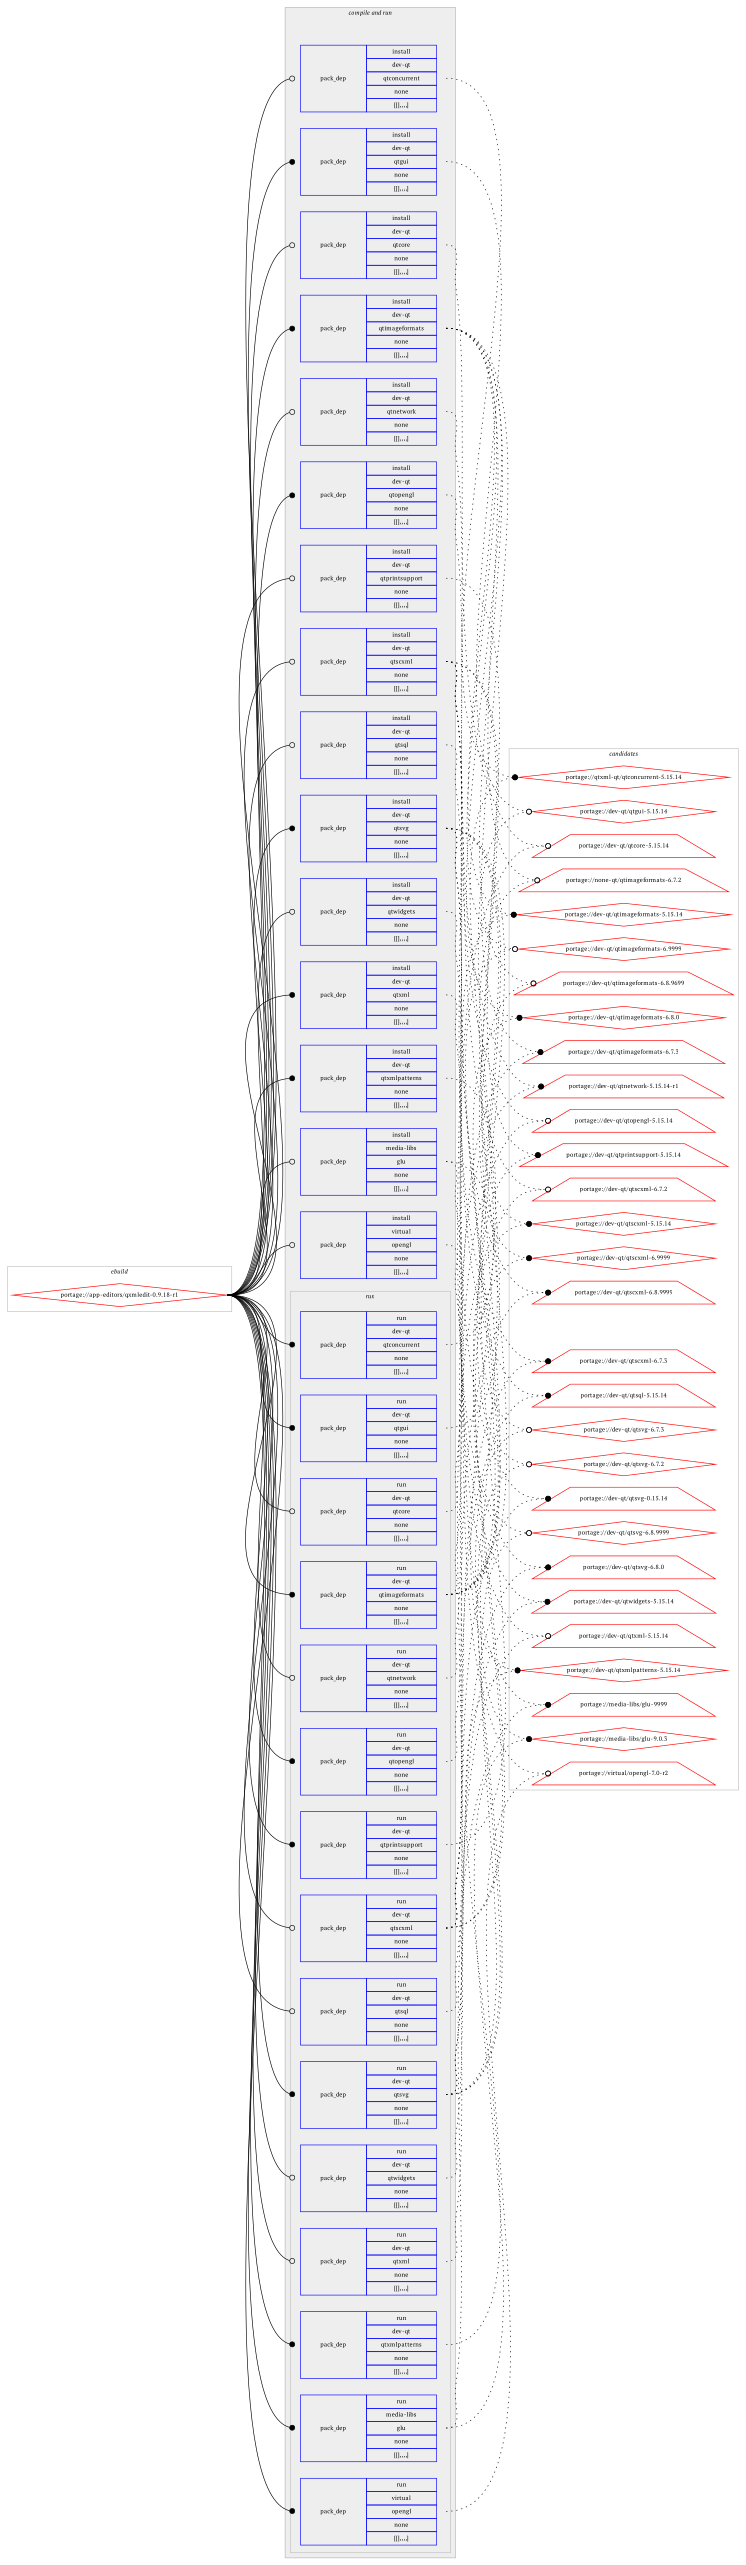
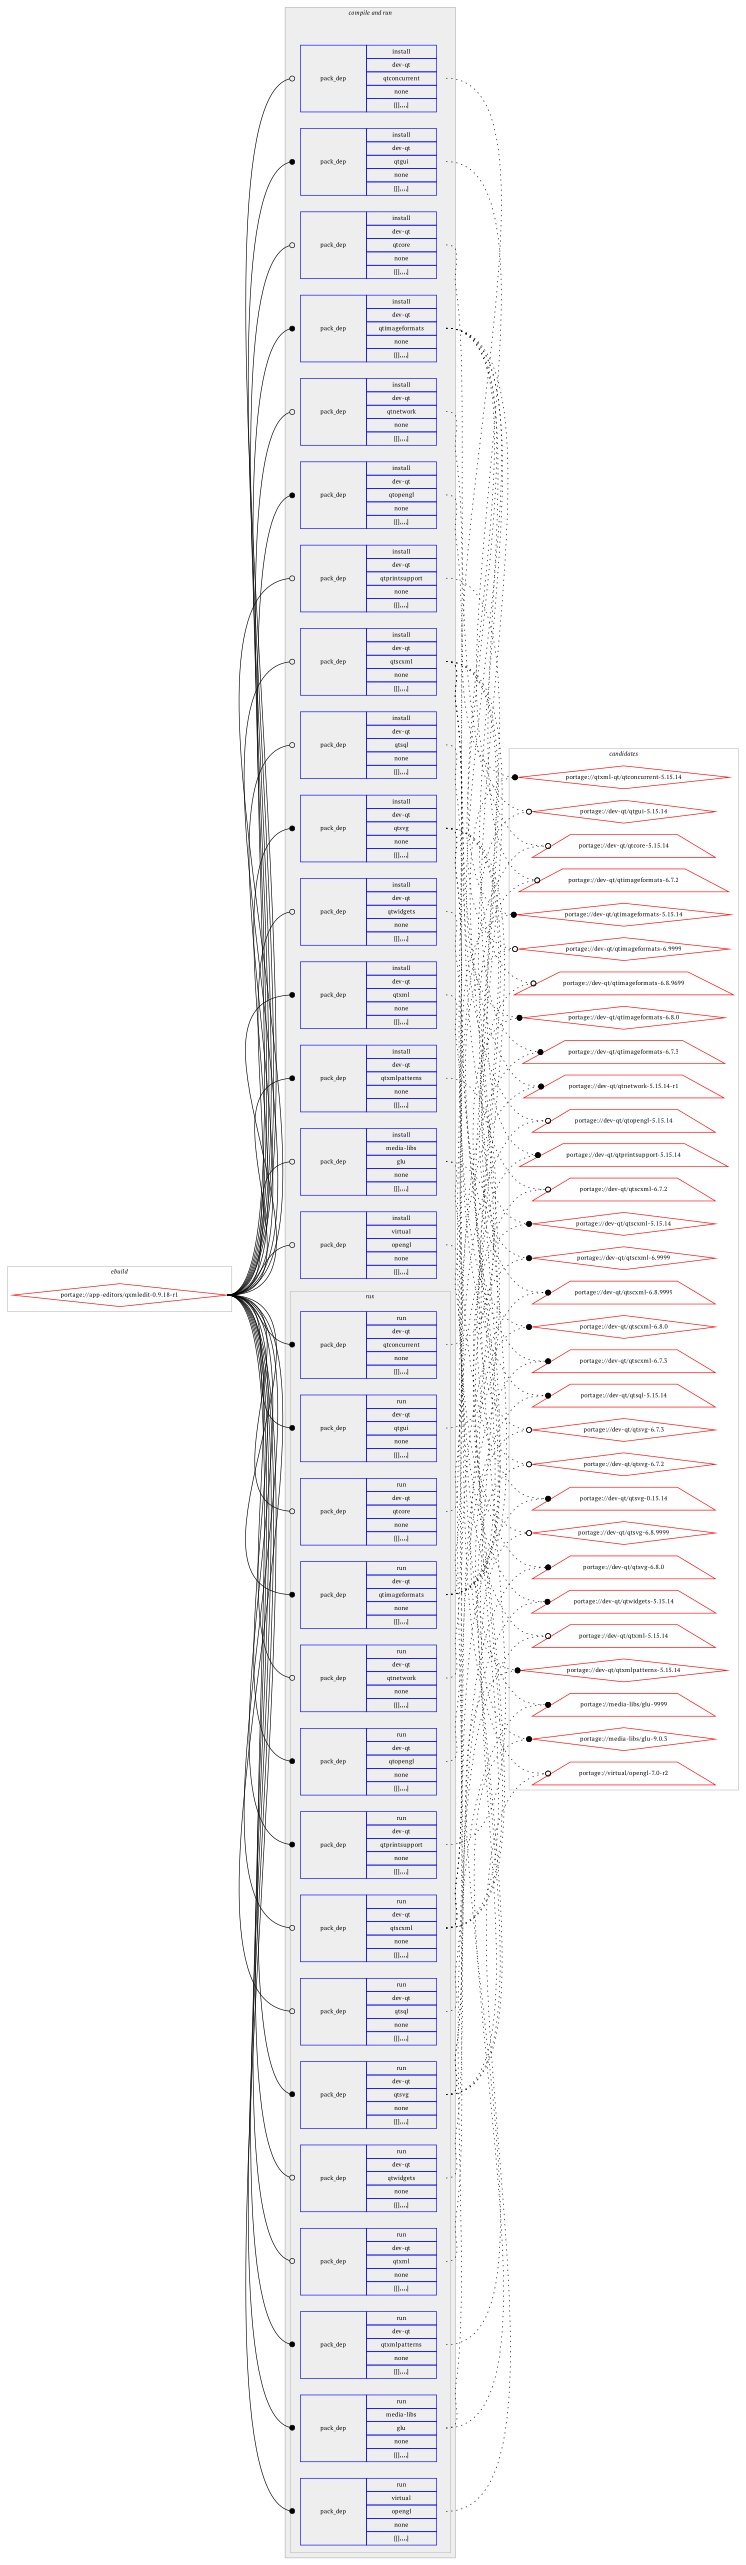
(624, 880) -> (624, 880)
none -> (624, 1327)
